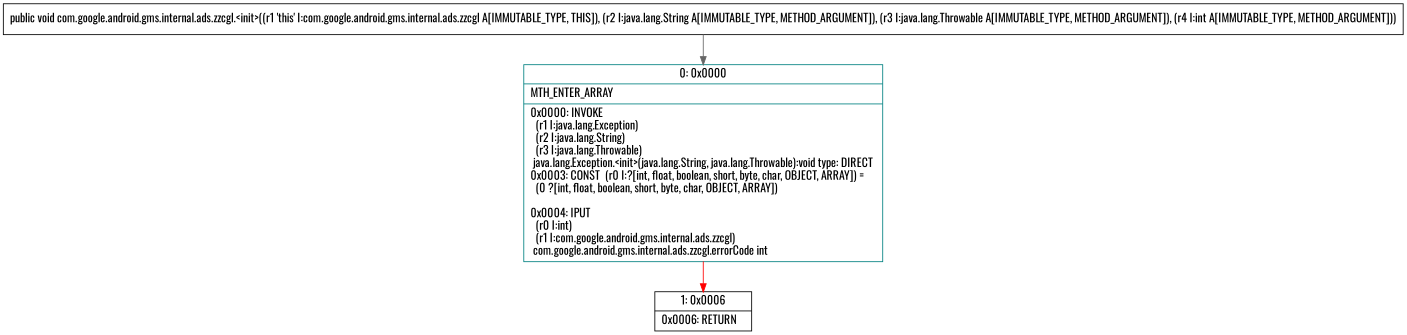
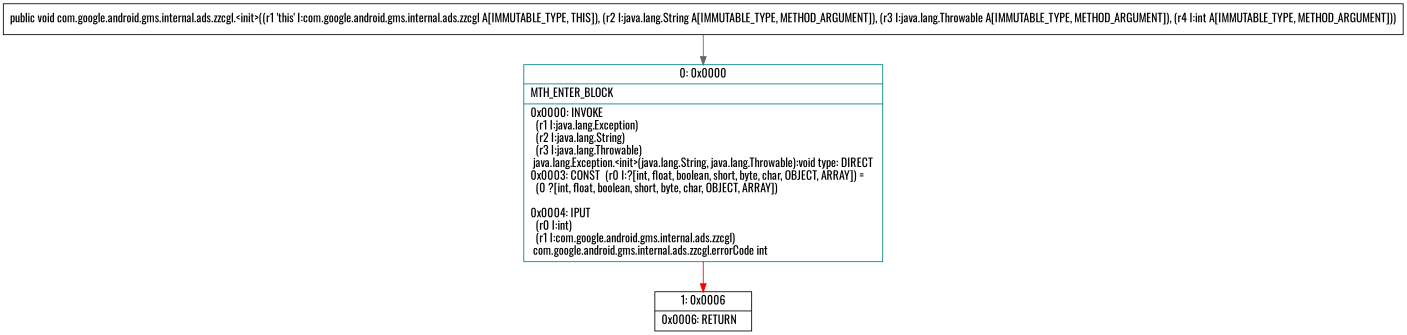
(572, 93) -> (572, 93)
